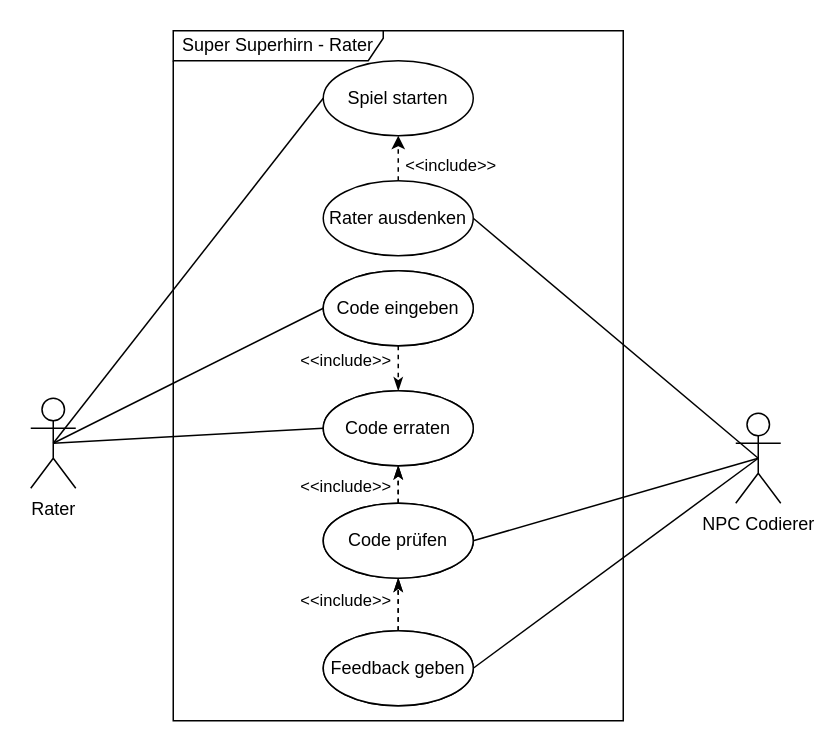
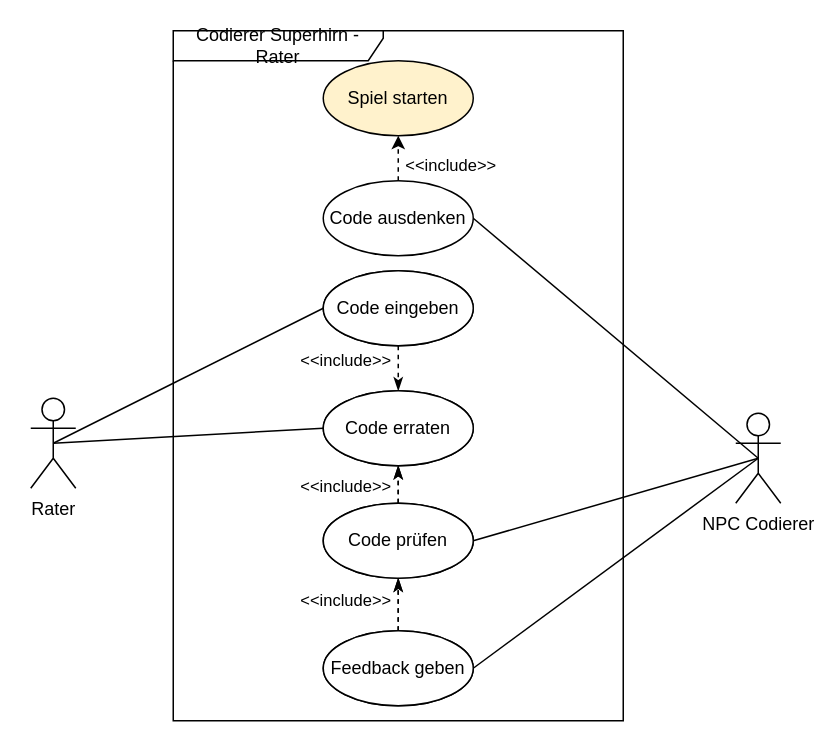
(278, 46) -> (278, 46)
(398, 98) -> (398, 98)
(398, 218) -> (398, 218)
(189, 269) -> none
